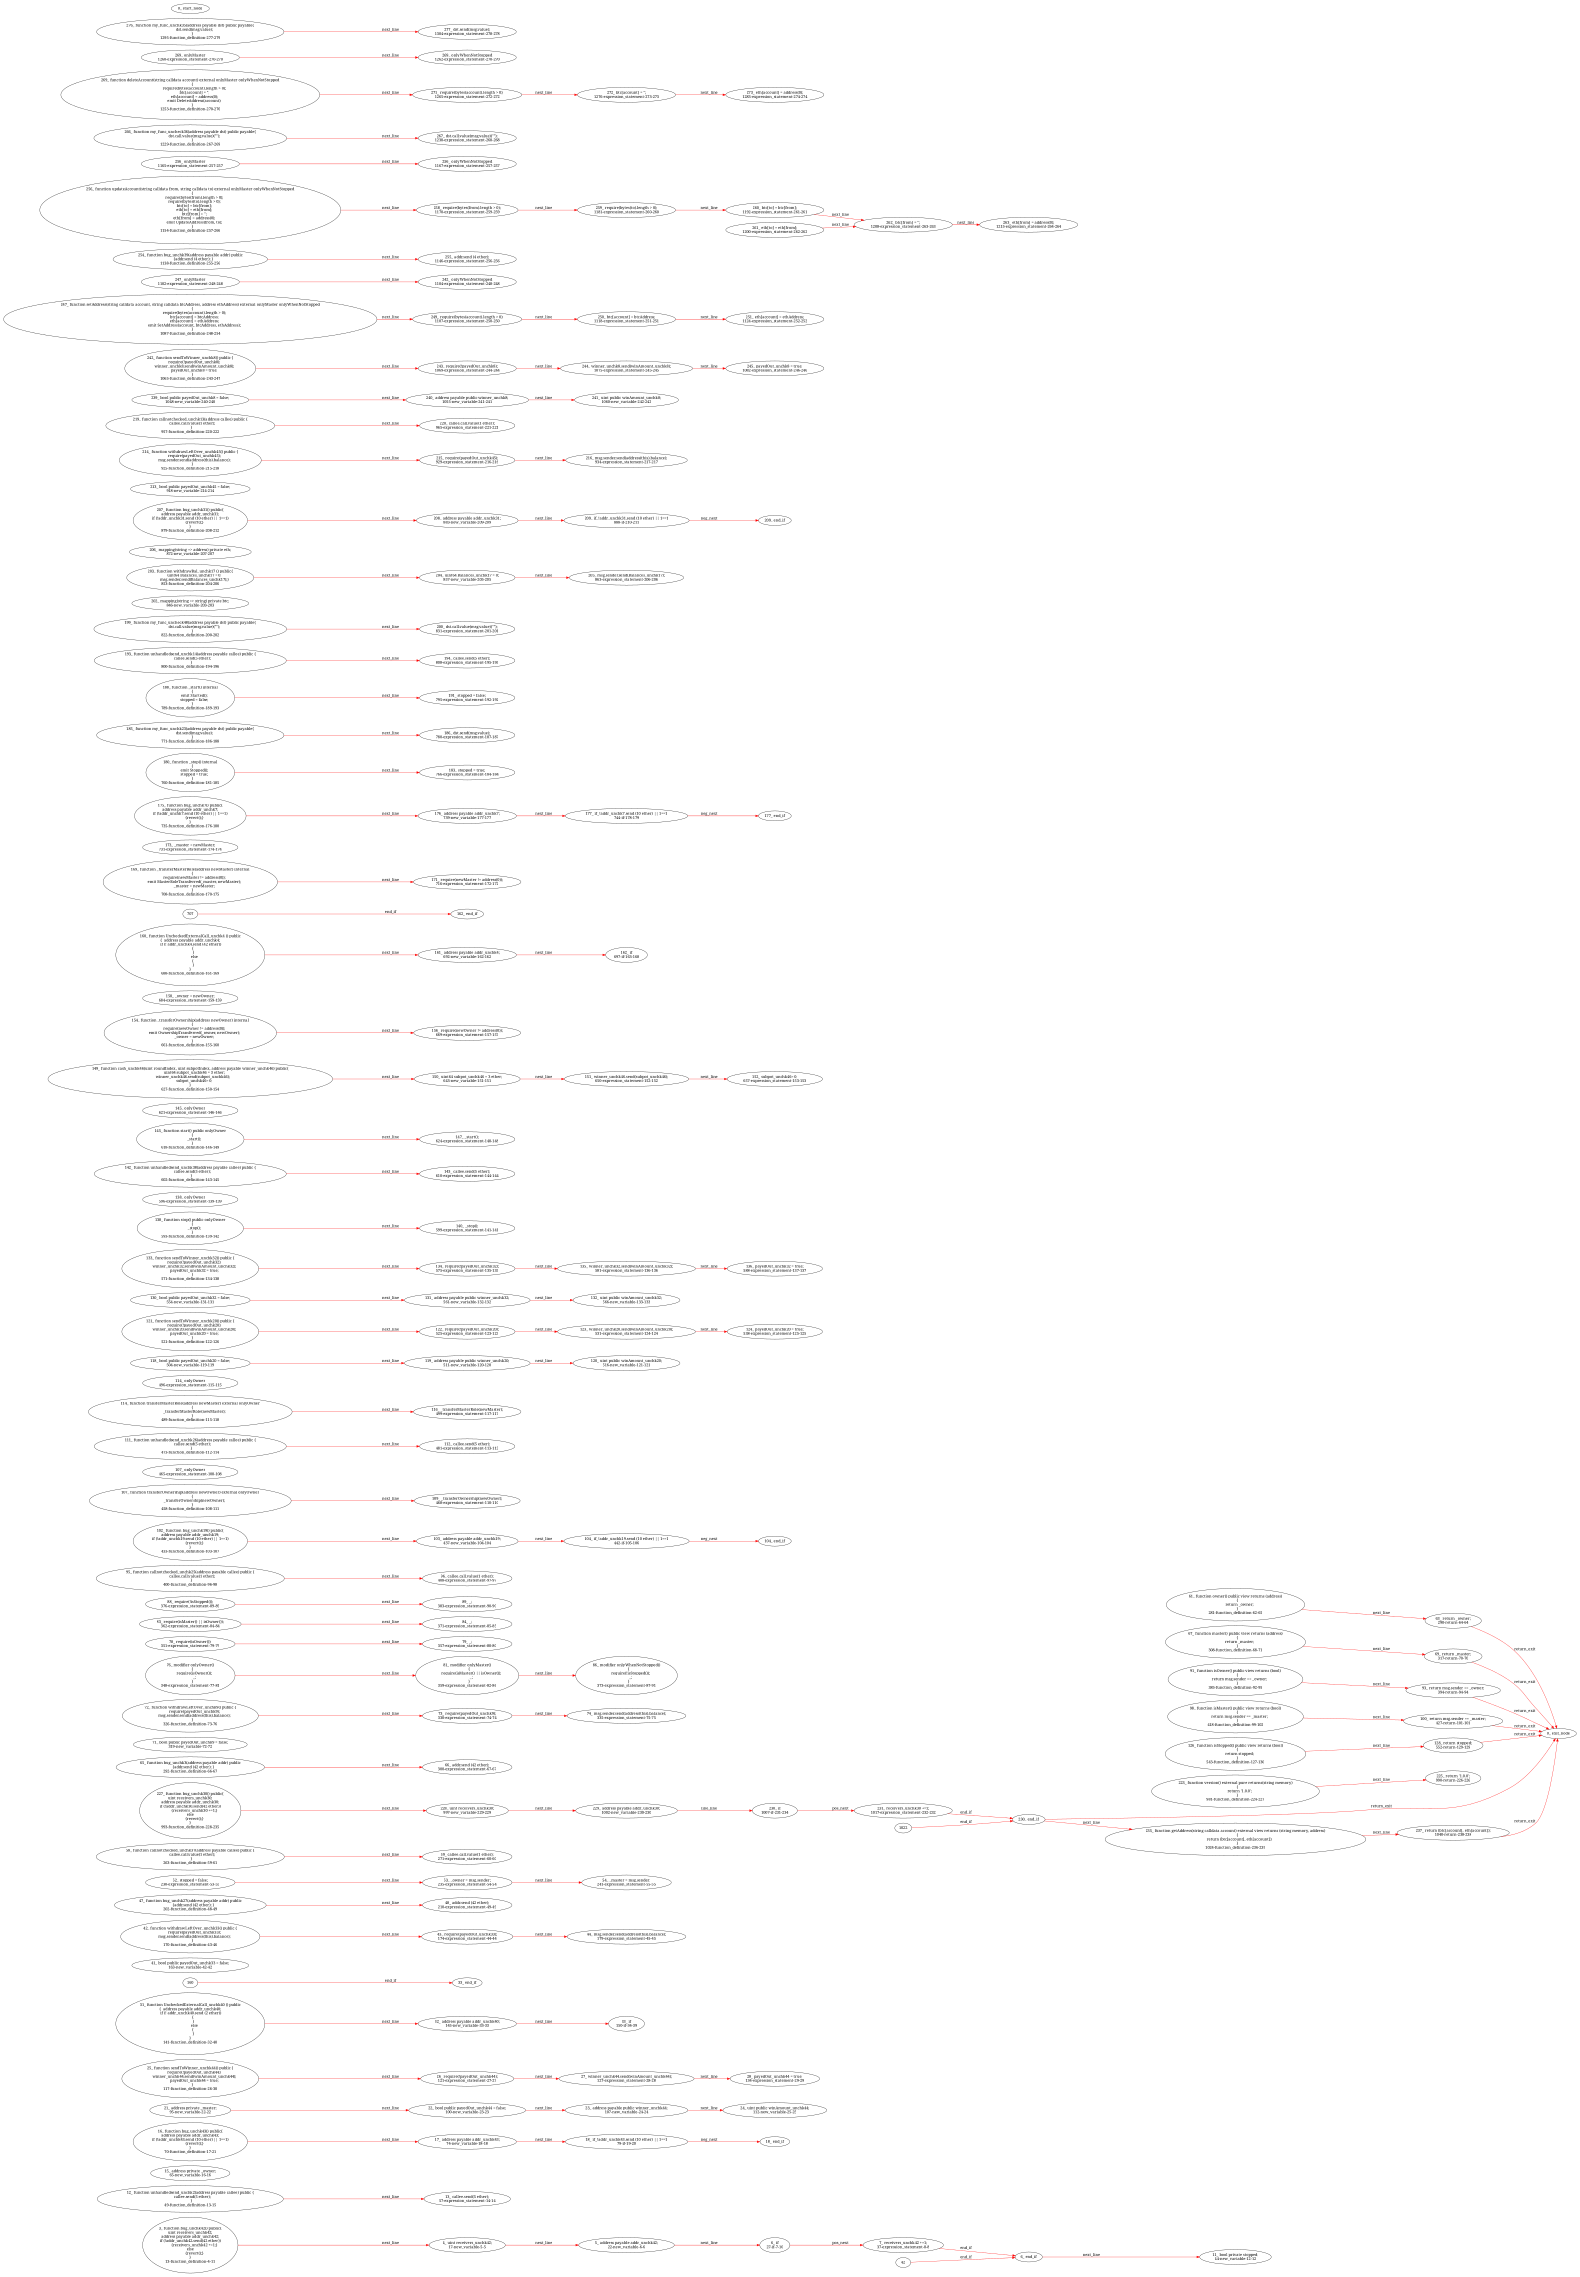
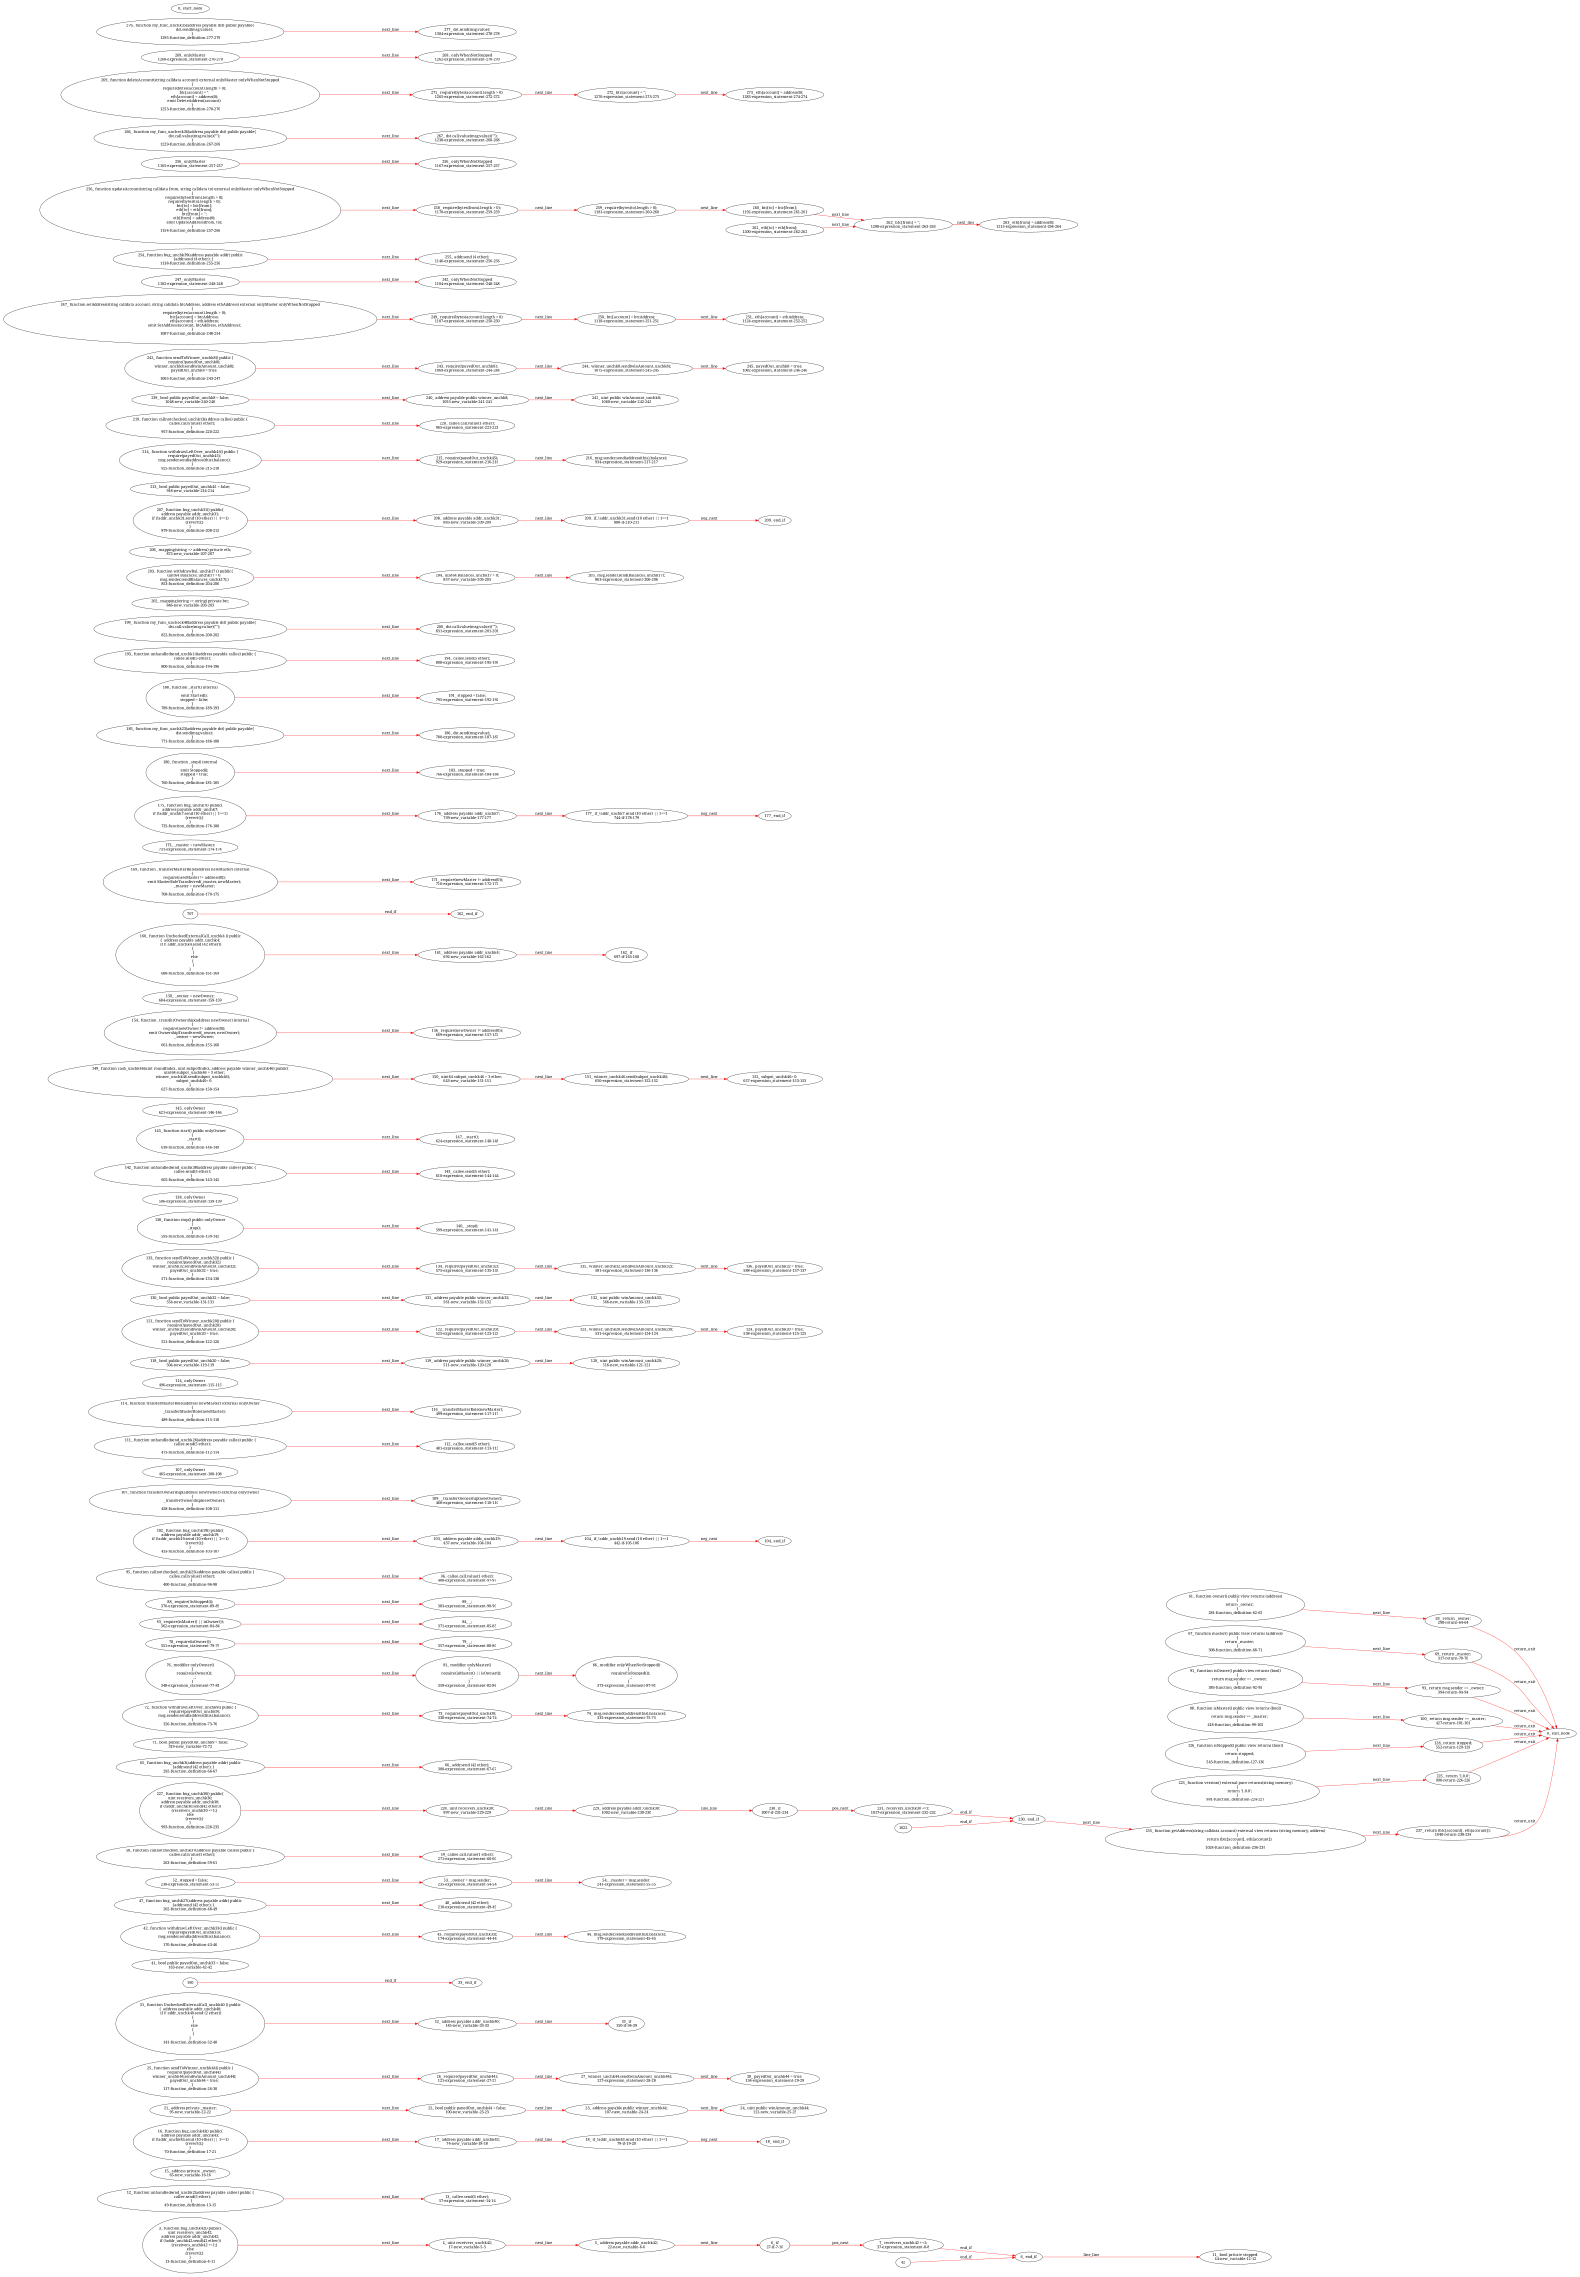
(1312, 1813) -> (1508, 1756)
(1091, 2255) -> (1091, 2255)
